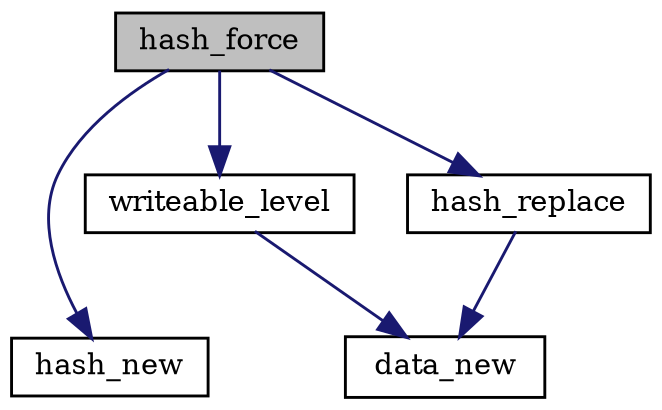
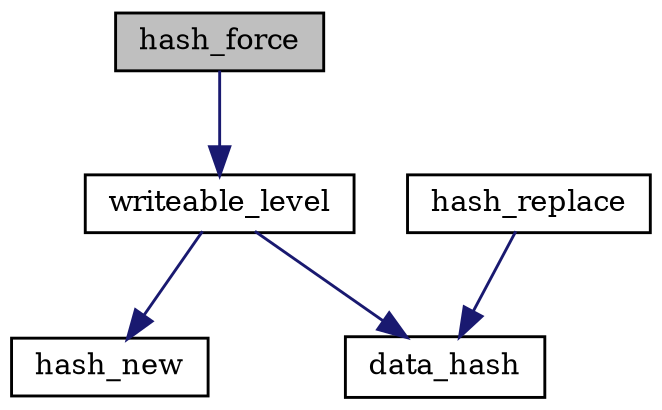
(361, 116) -> none
(60, 170) -> (173, 273)
(445, 367) -> (445, 367)
